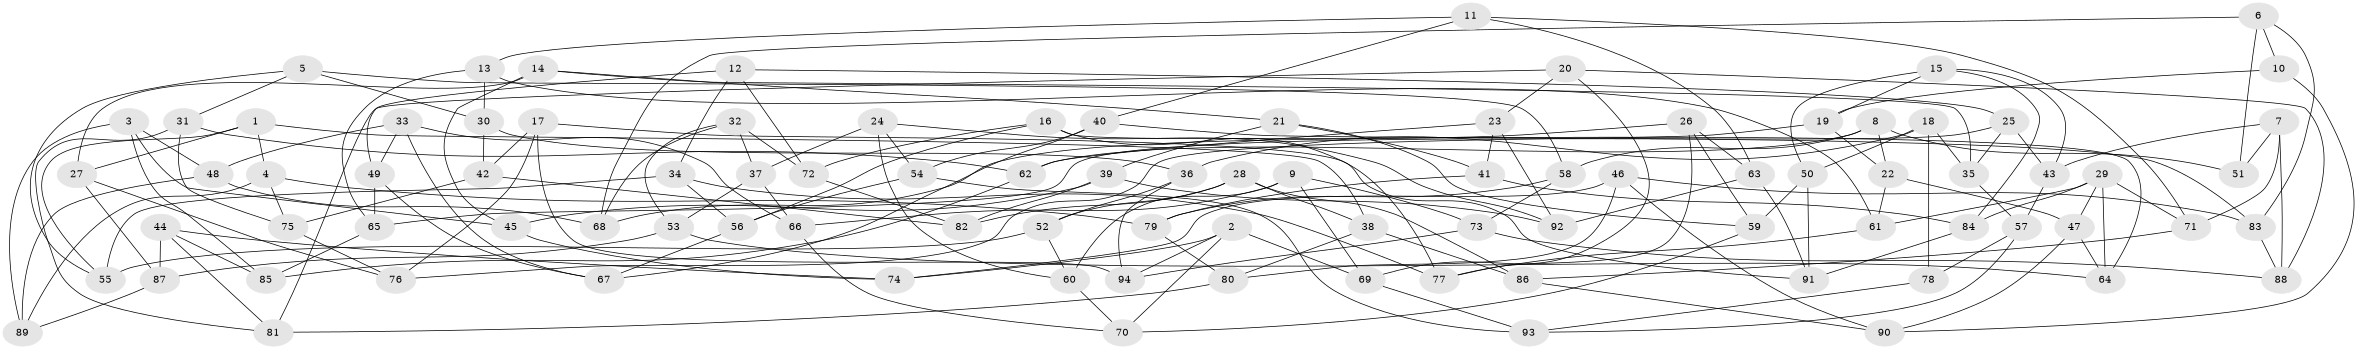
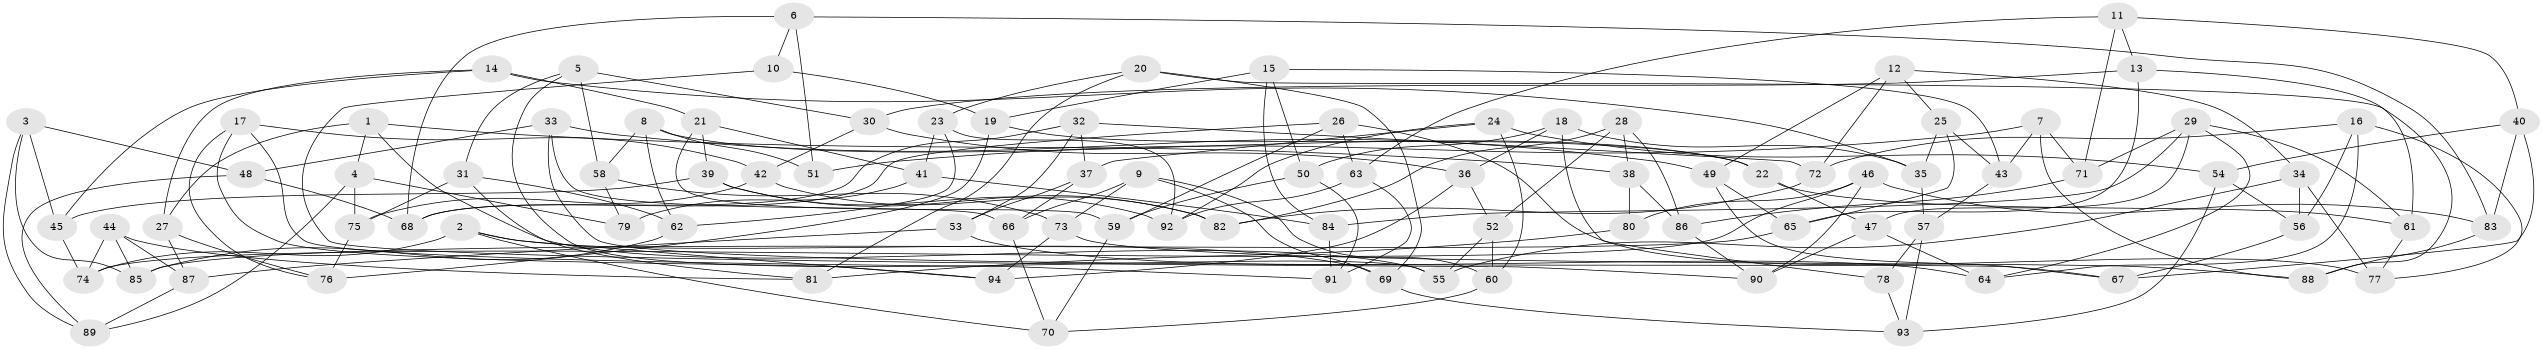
(1190, 254) -> none
